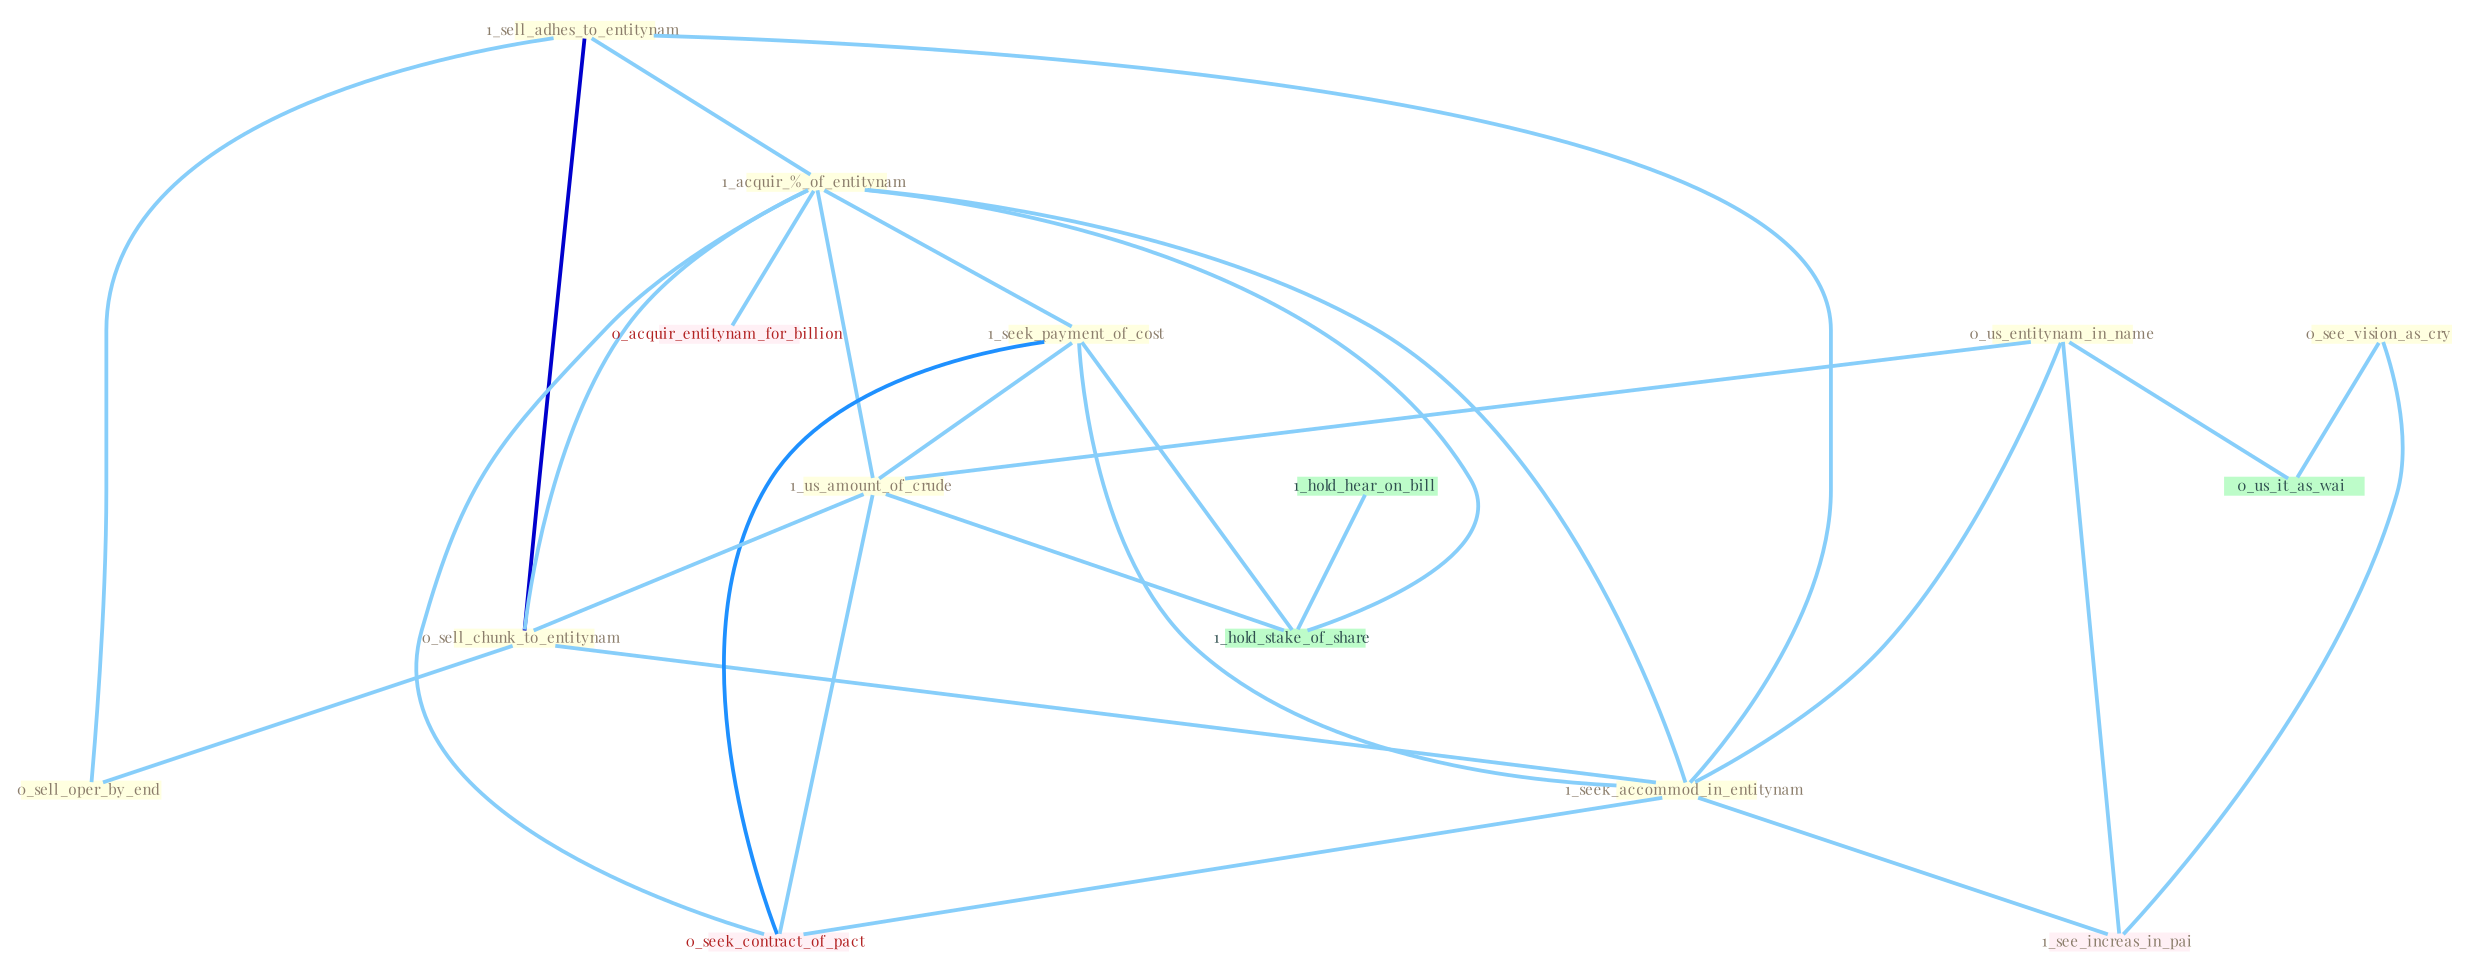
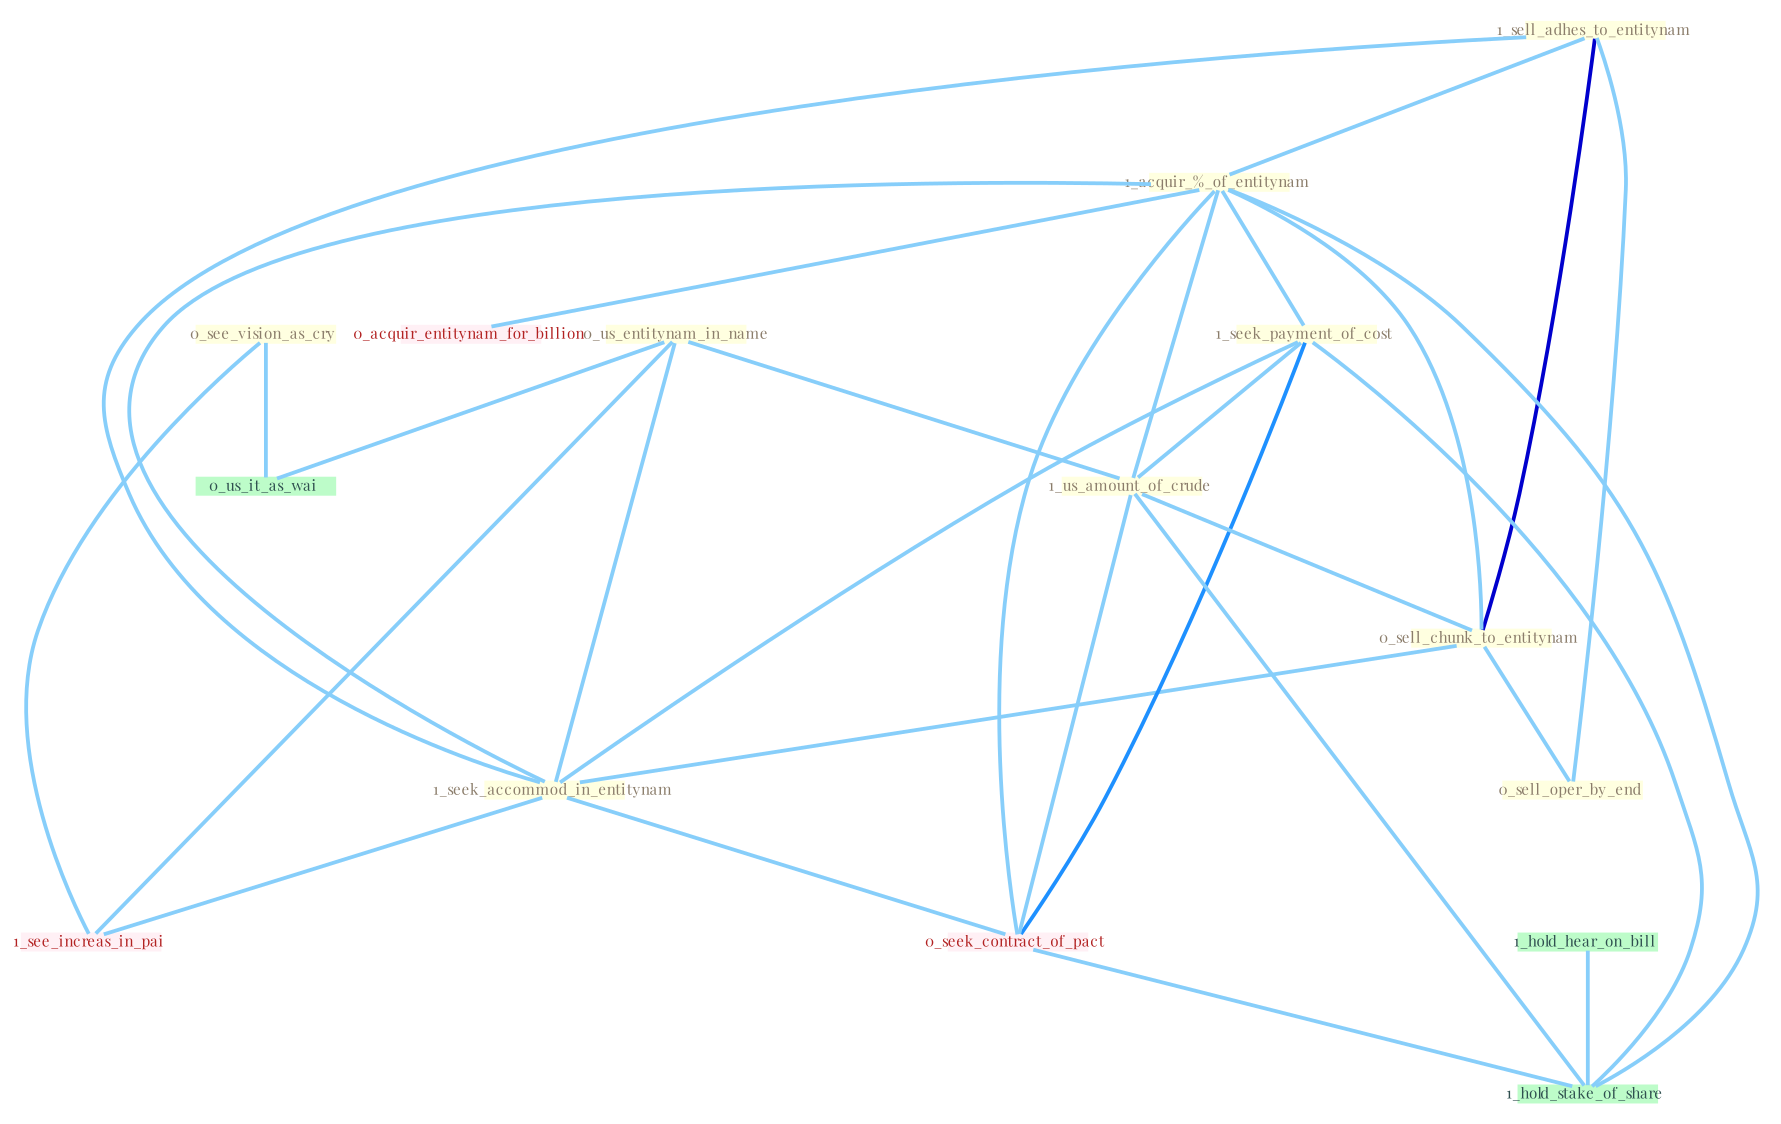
(2120, 942) -> (91, 942)
none -> (1303, 1018)
